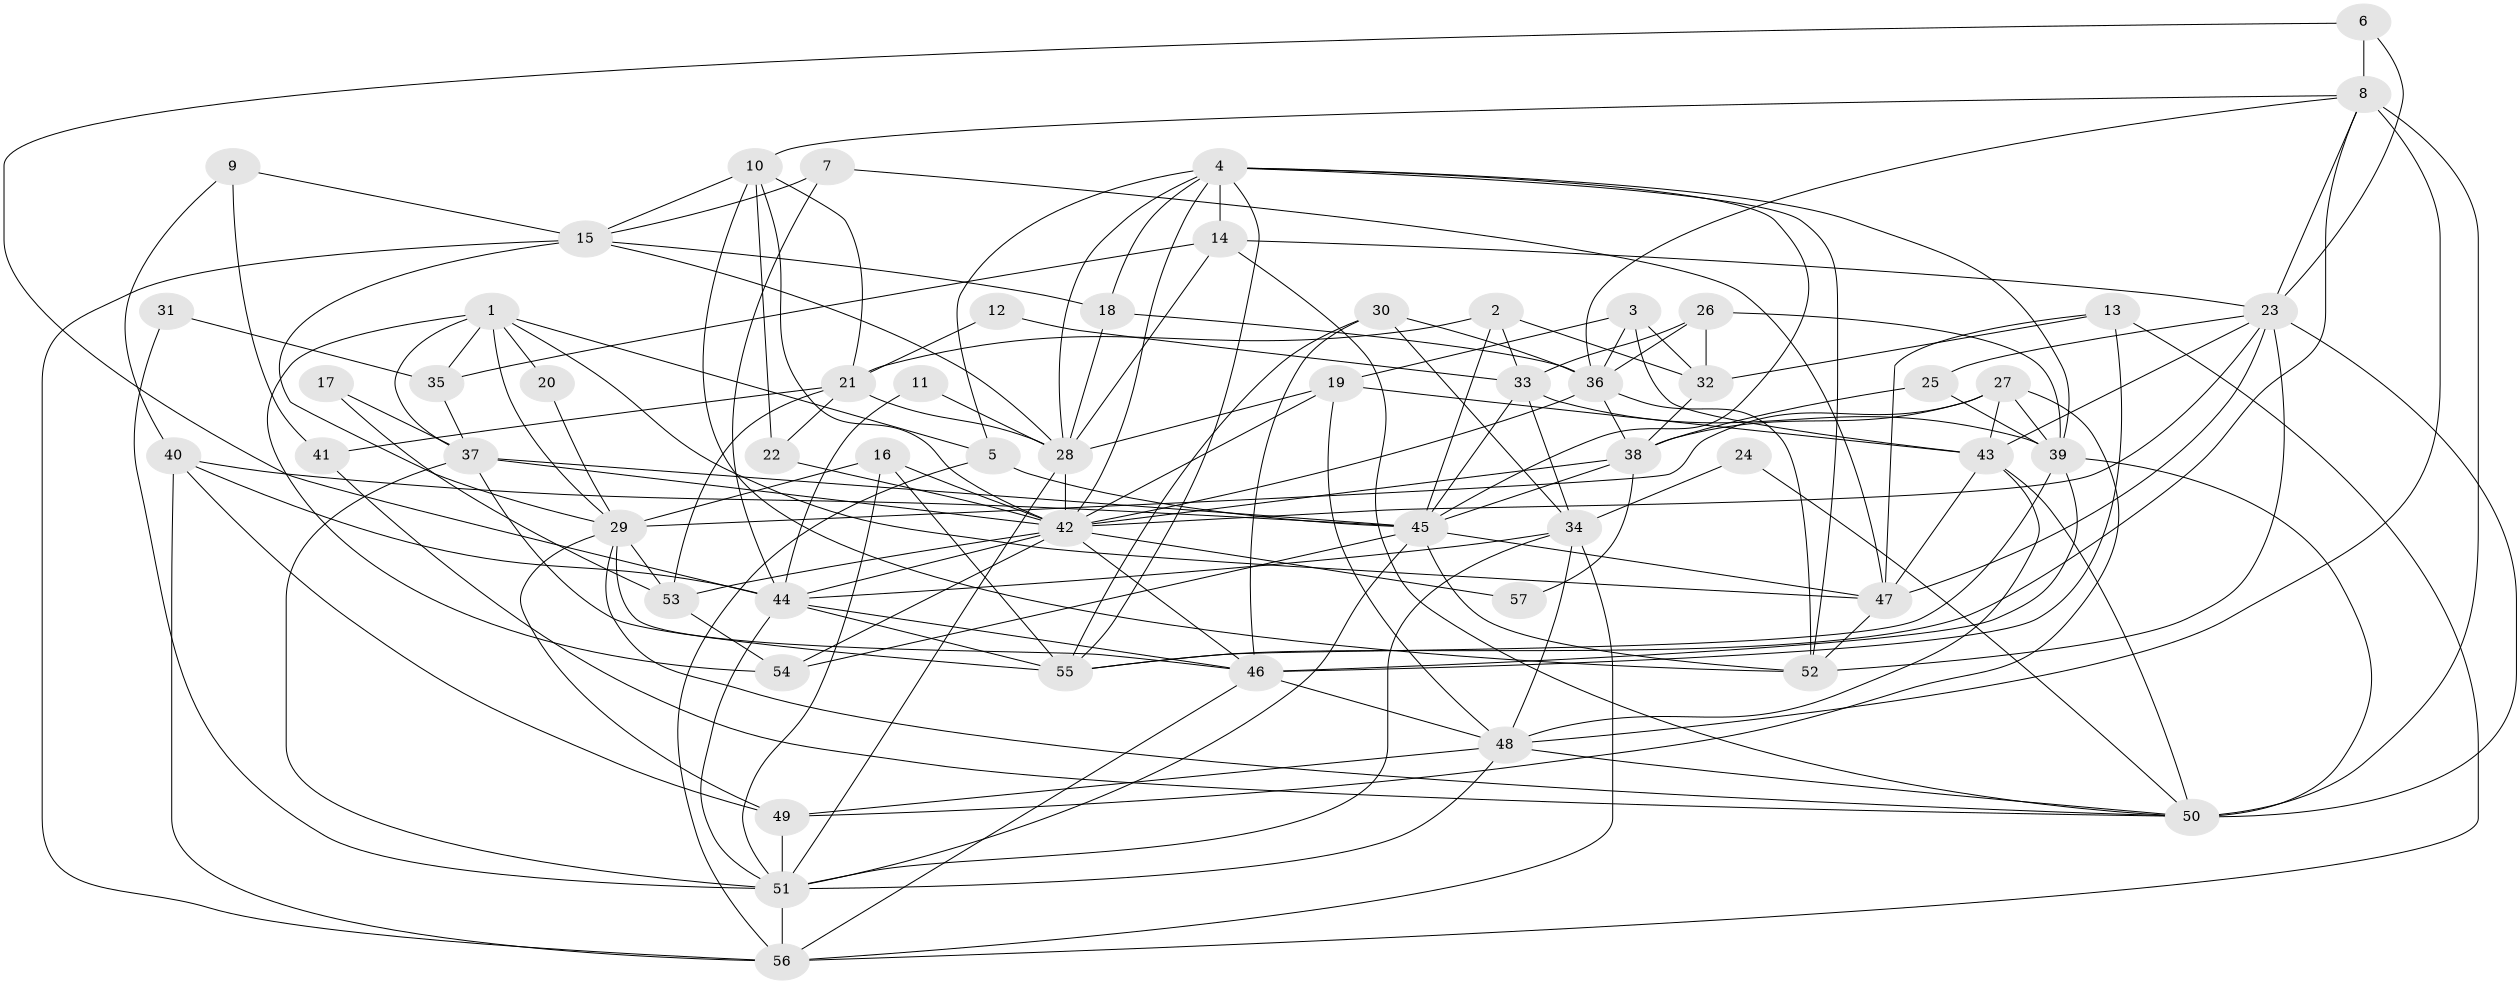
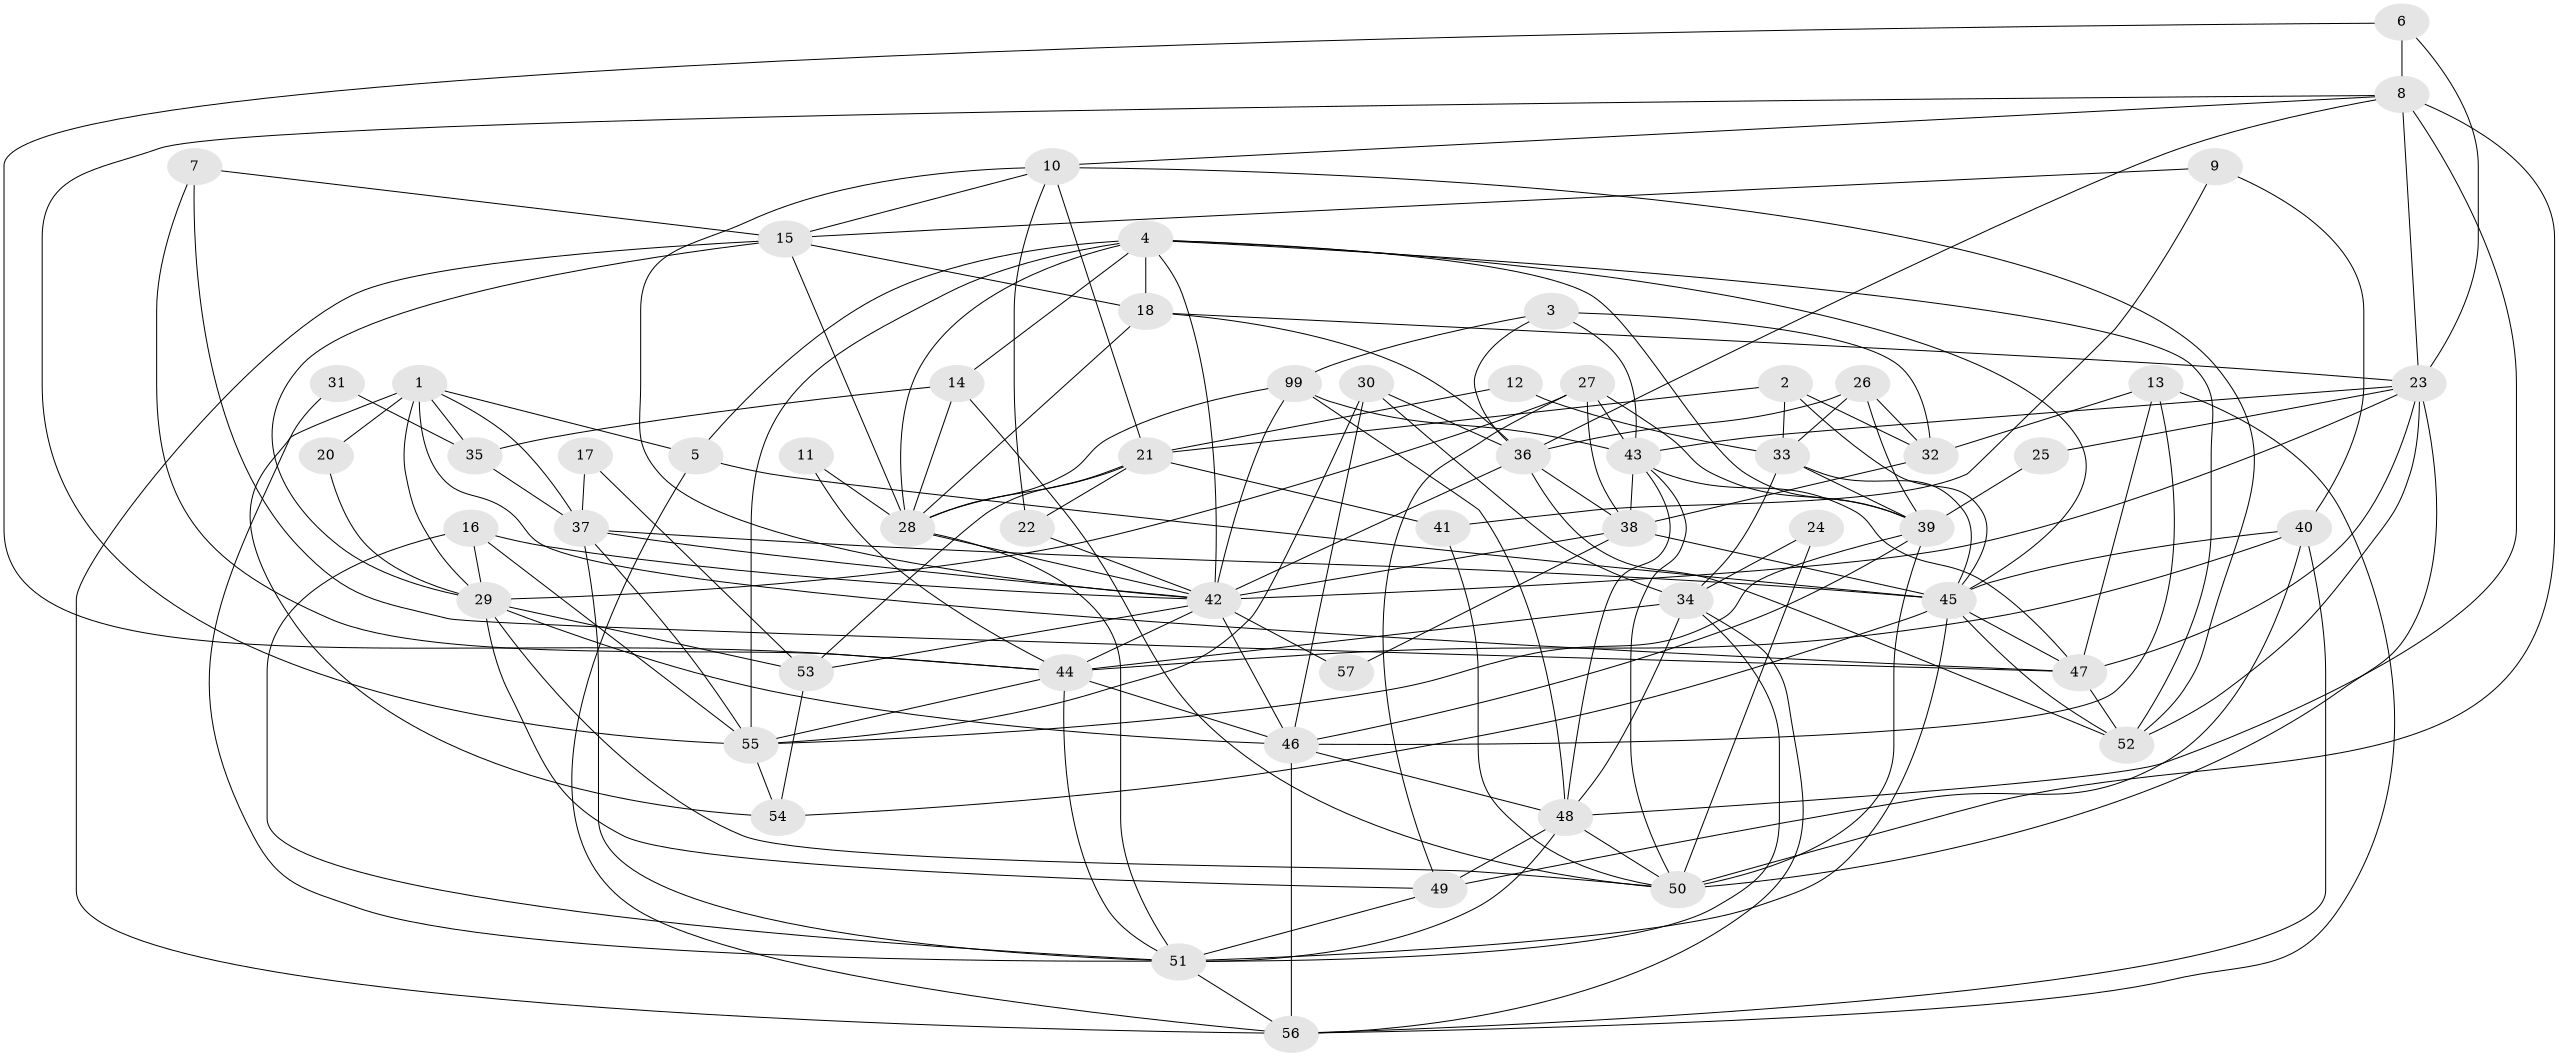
(1747, 263) -> (1783, 343)
(1337, 384) -> (1294, 384)
(1798, 407) -> (1632, 492)
(924, 601) -> (765, 781)
